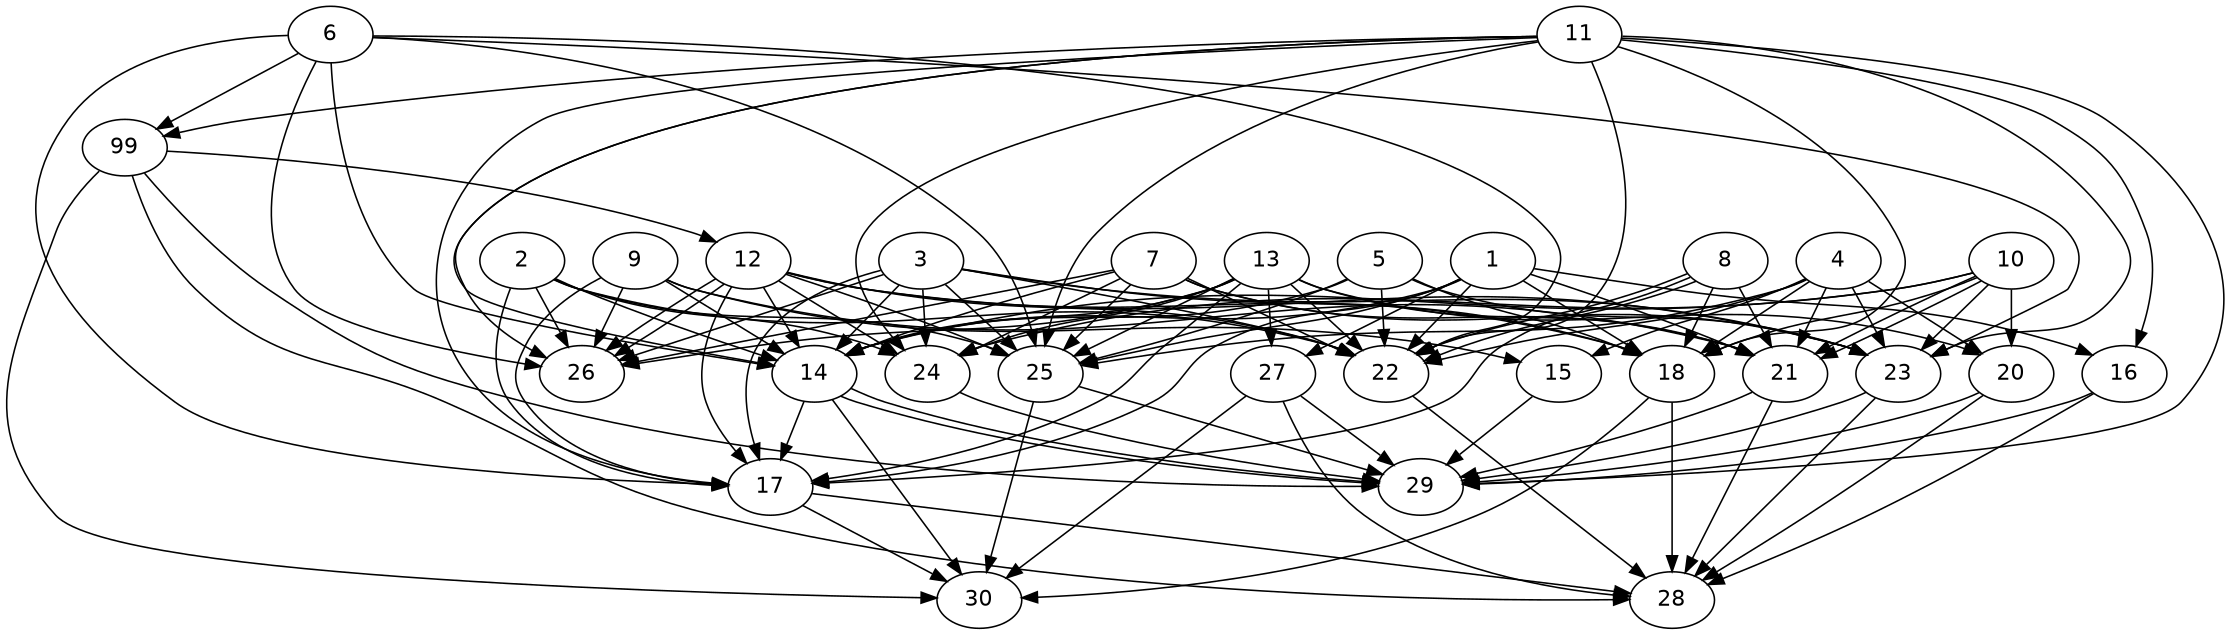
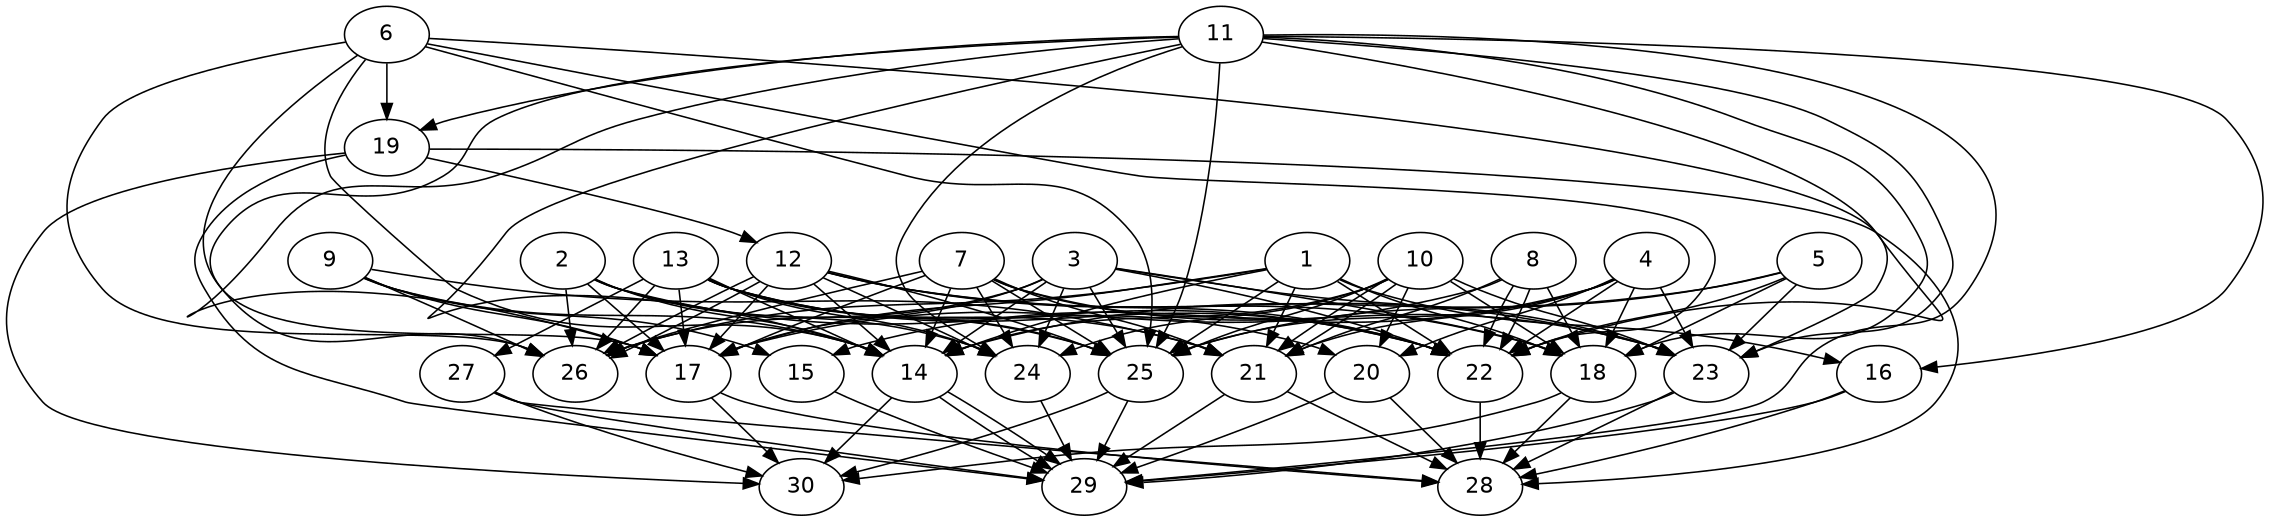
(125, 148) -> (387, 148)
(1390, 314) -> (943, 303)
none -> (1288, 315)
(795, 423) -> (830, 311)
